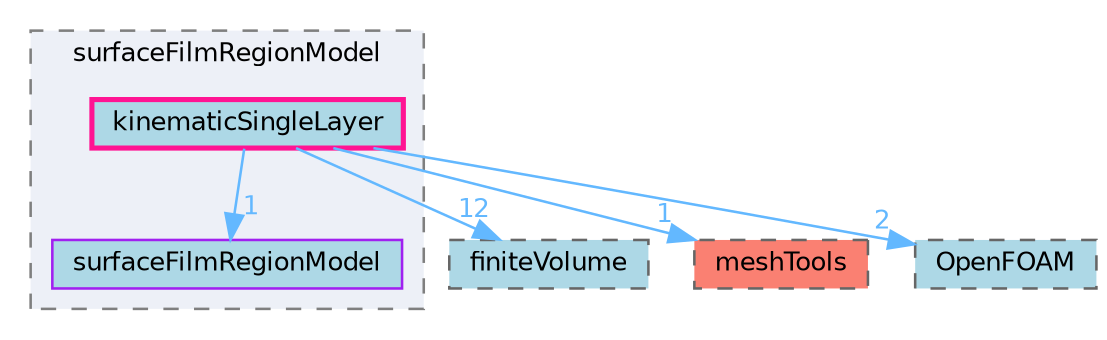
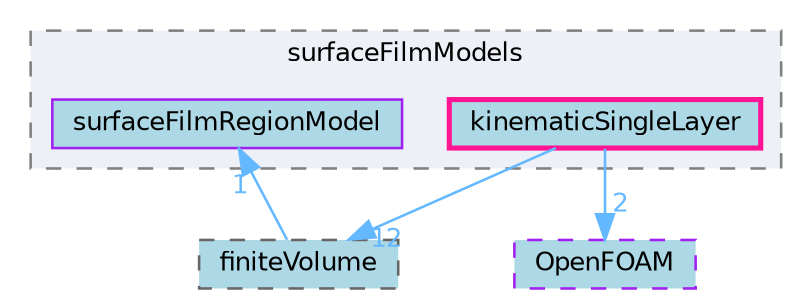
(227, 55) -> (406, 55)
(239, 181) -> (269, 206)
(781, 264) -> none
(1006, 264) -> (605, 264)
